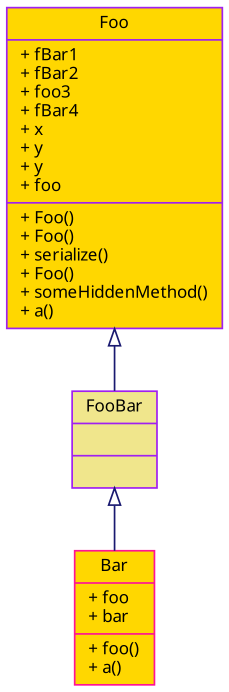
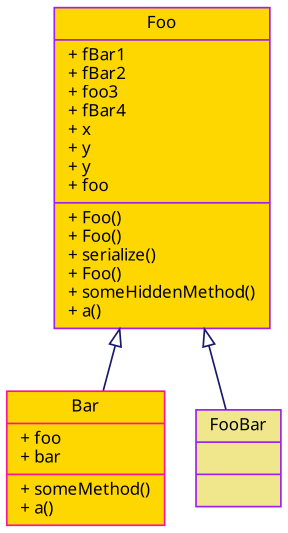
(115, 528) -> (109, 368)
(115, 649) -> (86, 490)
